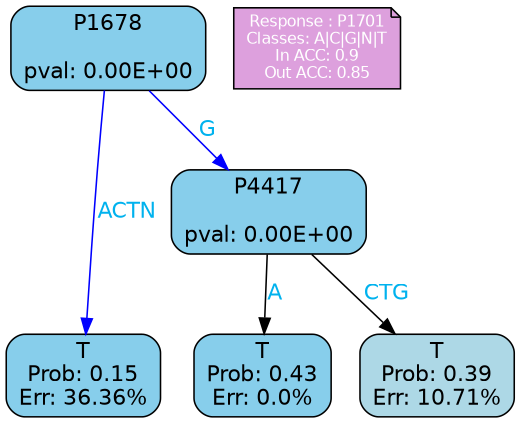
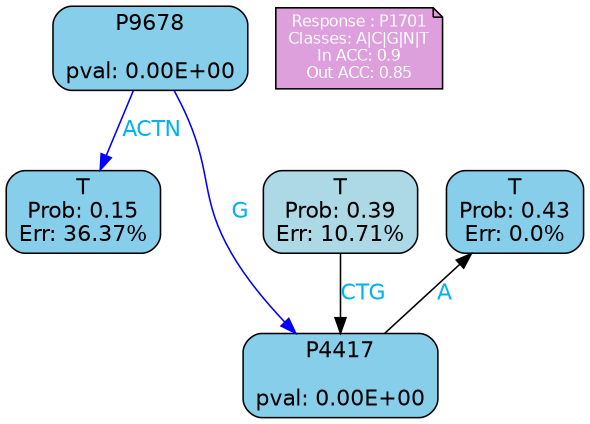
(108, 48) -> (150, 48)
(347, 288) -> (340, 286)
(83, 376) -> (83, 212)
